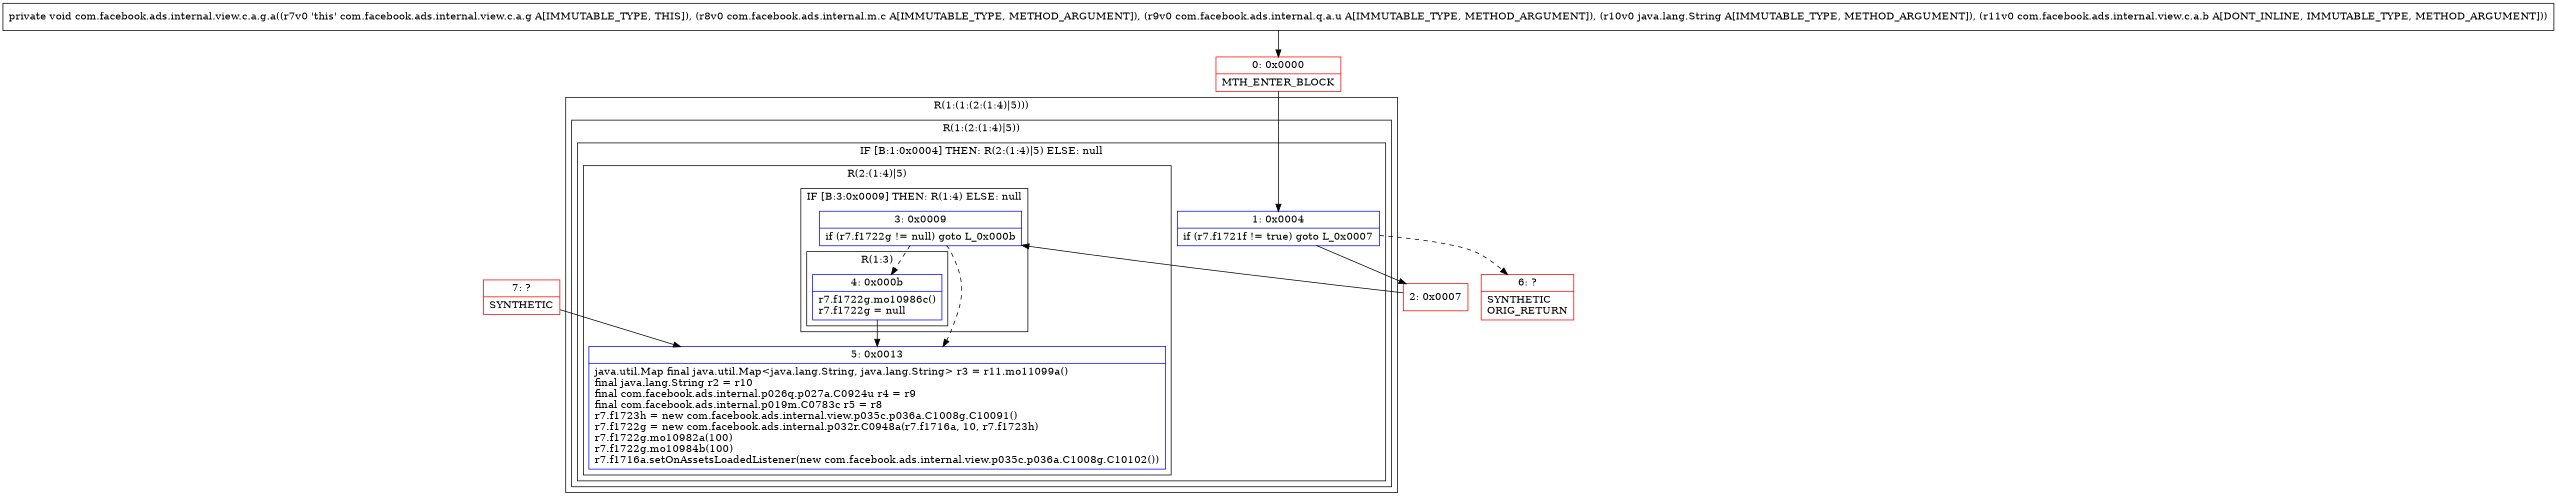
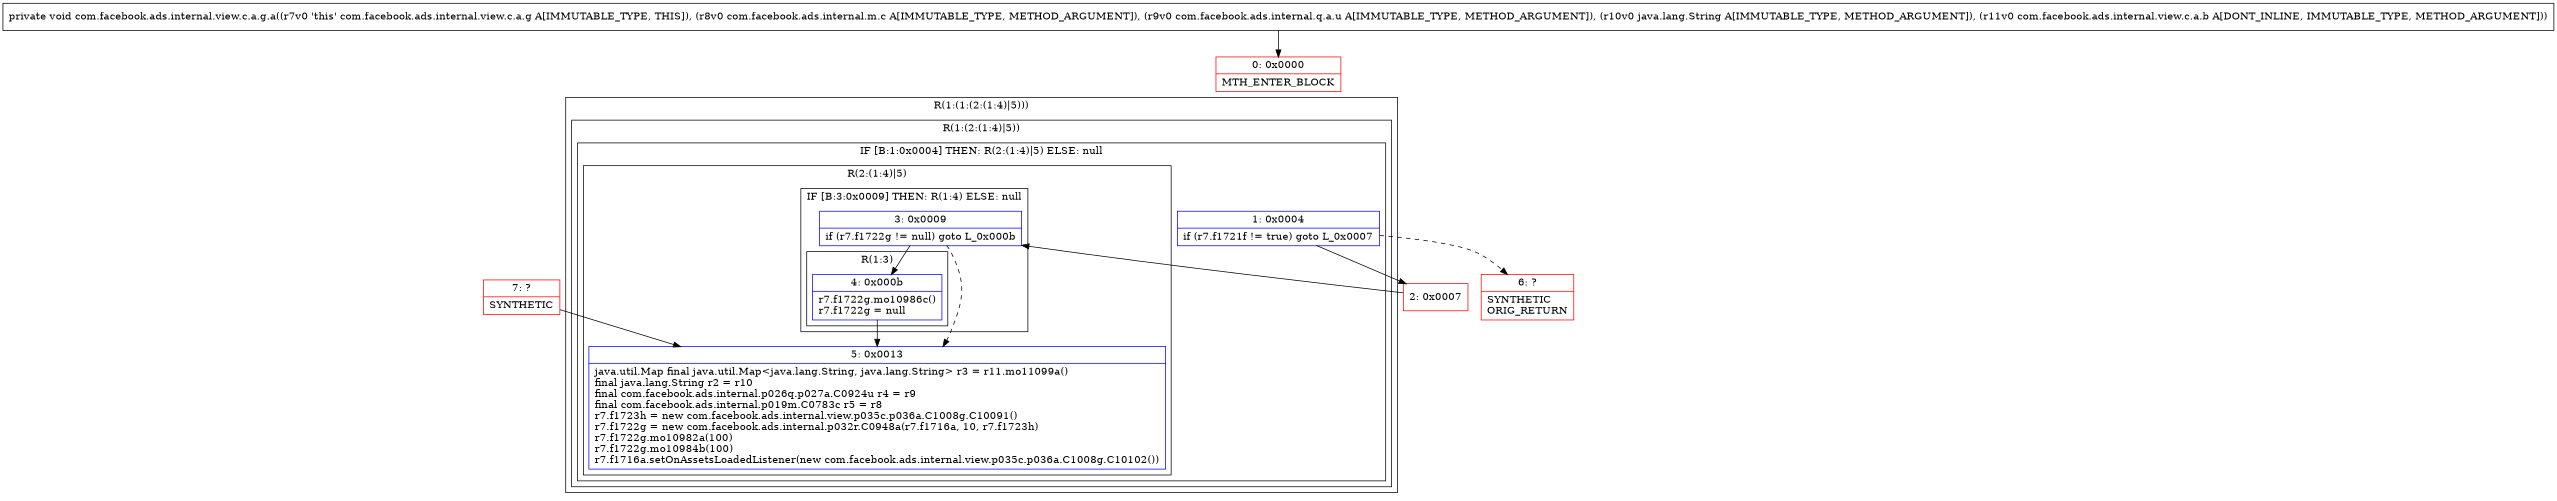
(1278, 148) -> none
(903, 257) -> (903, 257)
